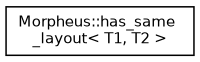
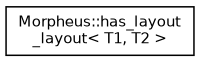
(100, 31) -> (100, 31)
